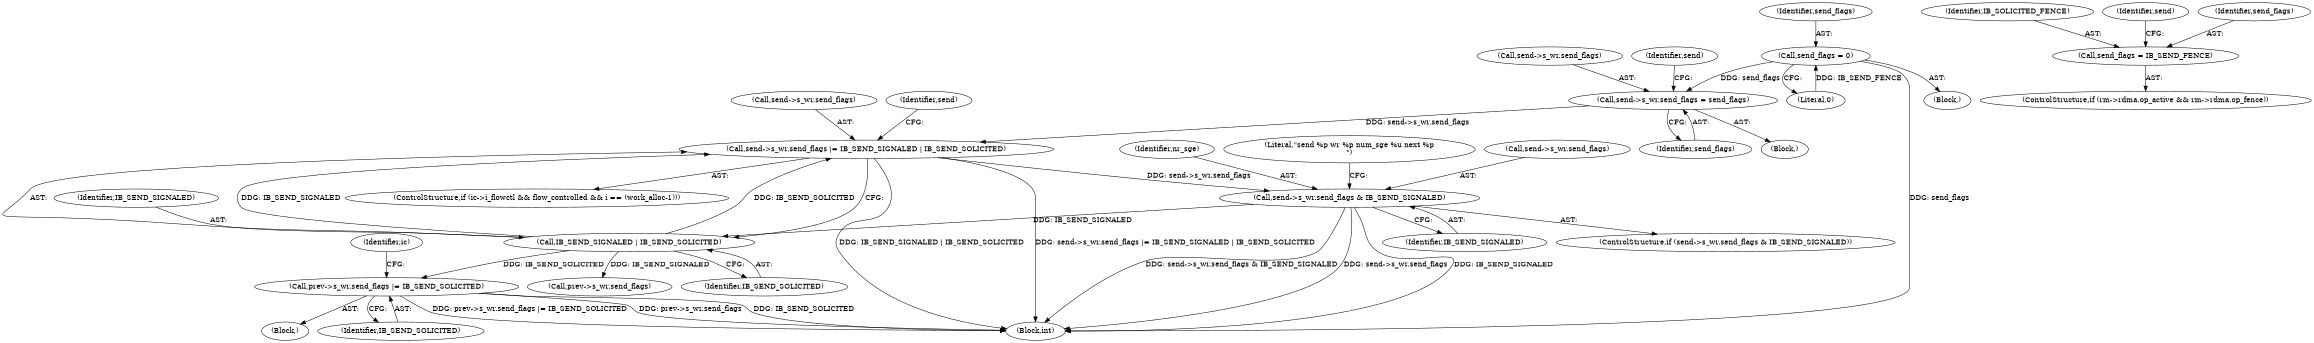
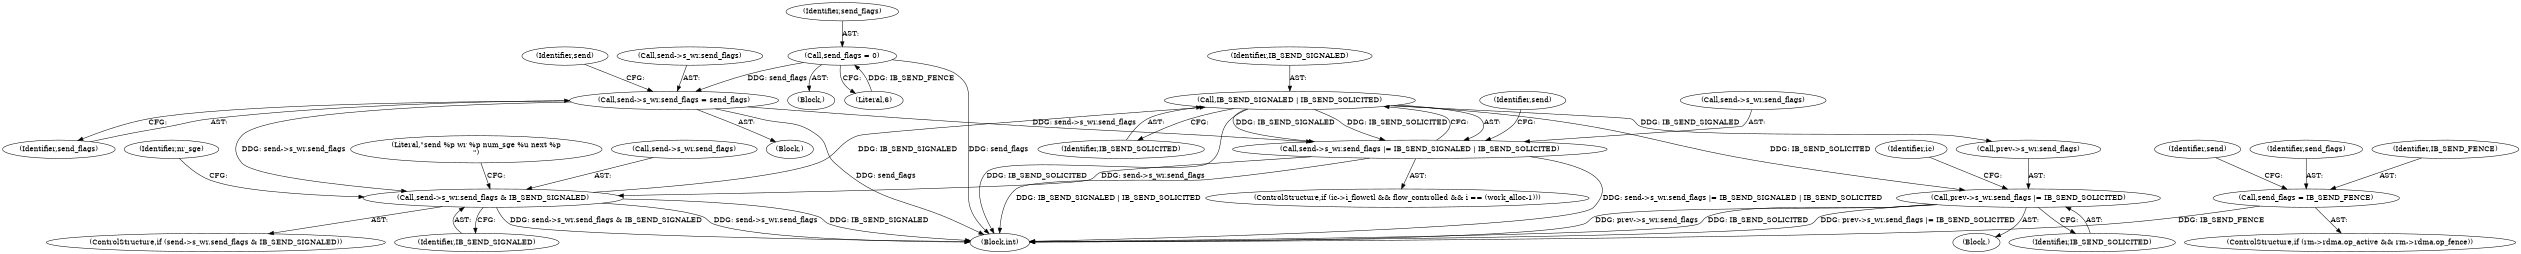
(2008, 12) -> (2445, 149)
(1816, 100) -> (874, 100)
none -> (308, 117)
none -> (1102, 166)
none -> (843, 170)
none -> (2028, 171)
(1290, 176) -> (220, 176)
none -> (1648, 237)
